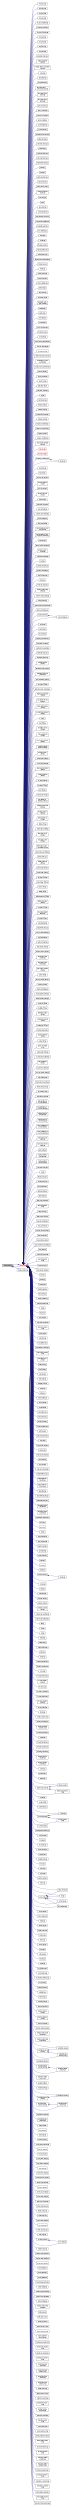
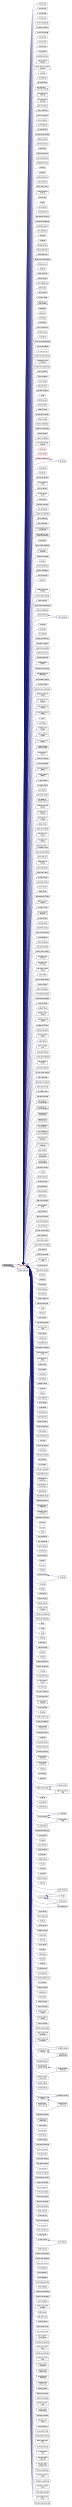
(42, 585) -> none
(53, 2104) -> (53, 2101)
